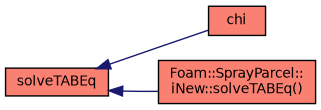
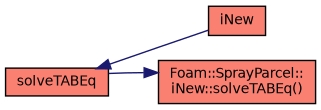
(237, 21) -> (237, 21)
(140, 91) -> (126, 73)
